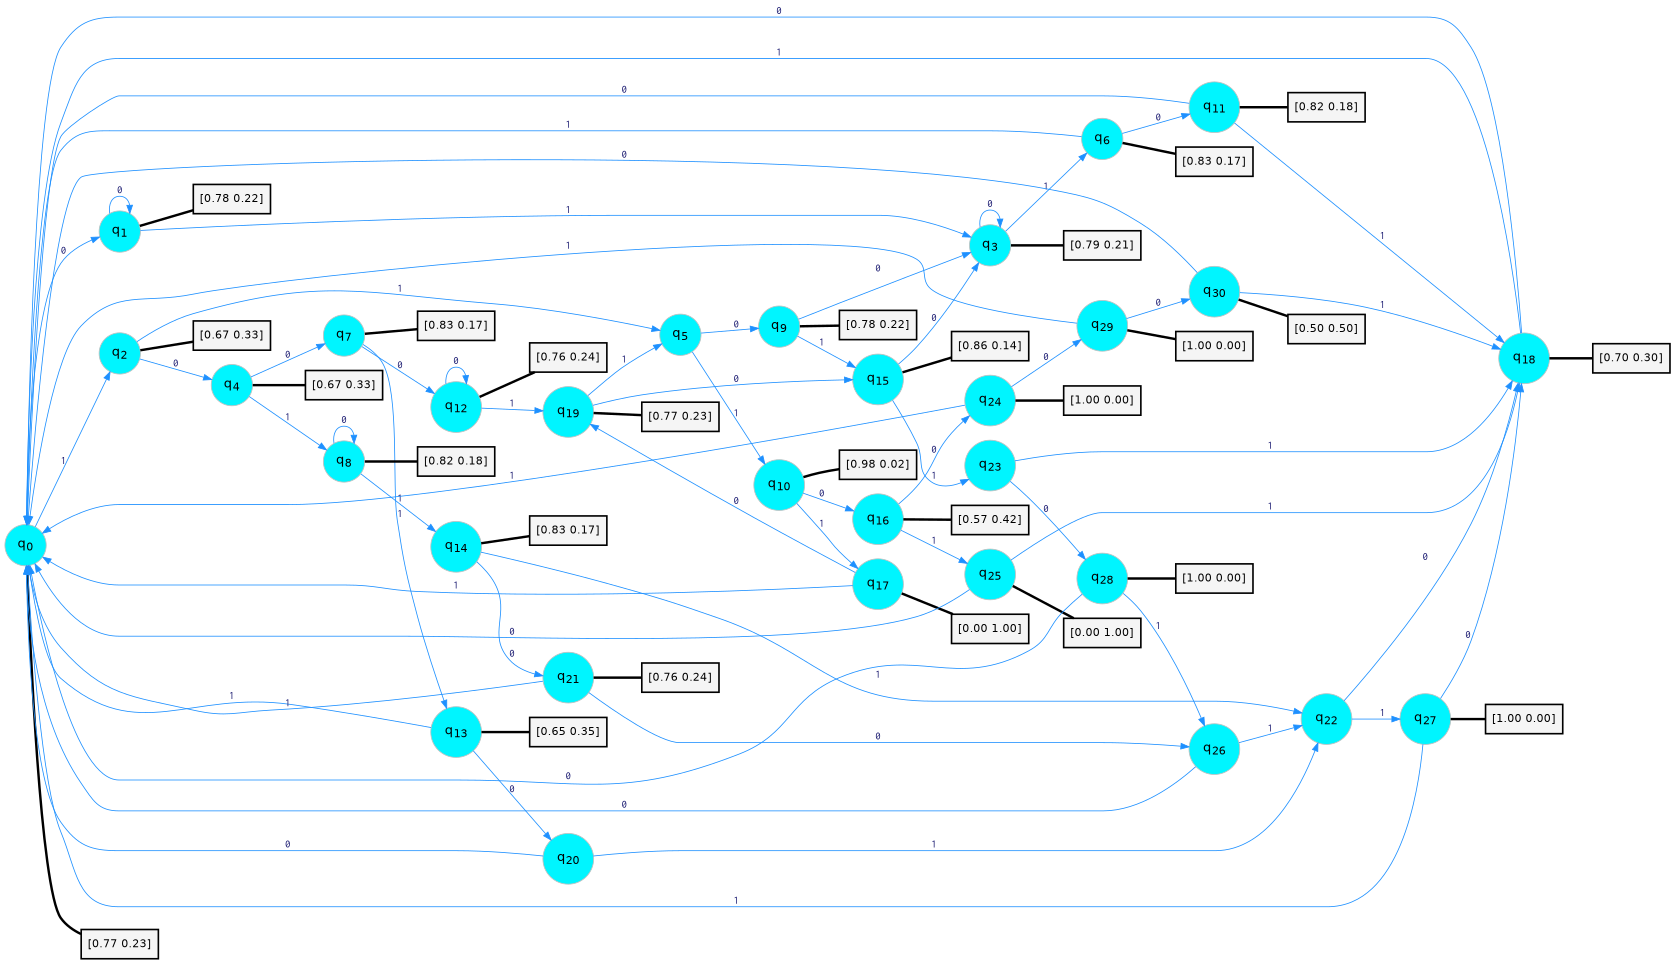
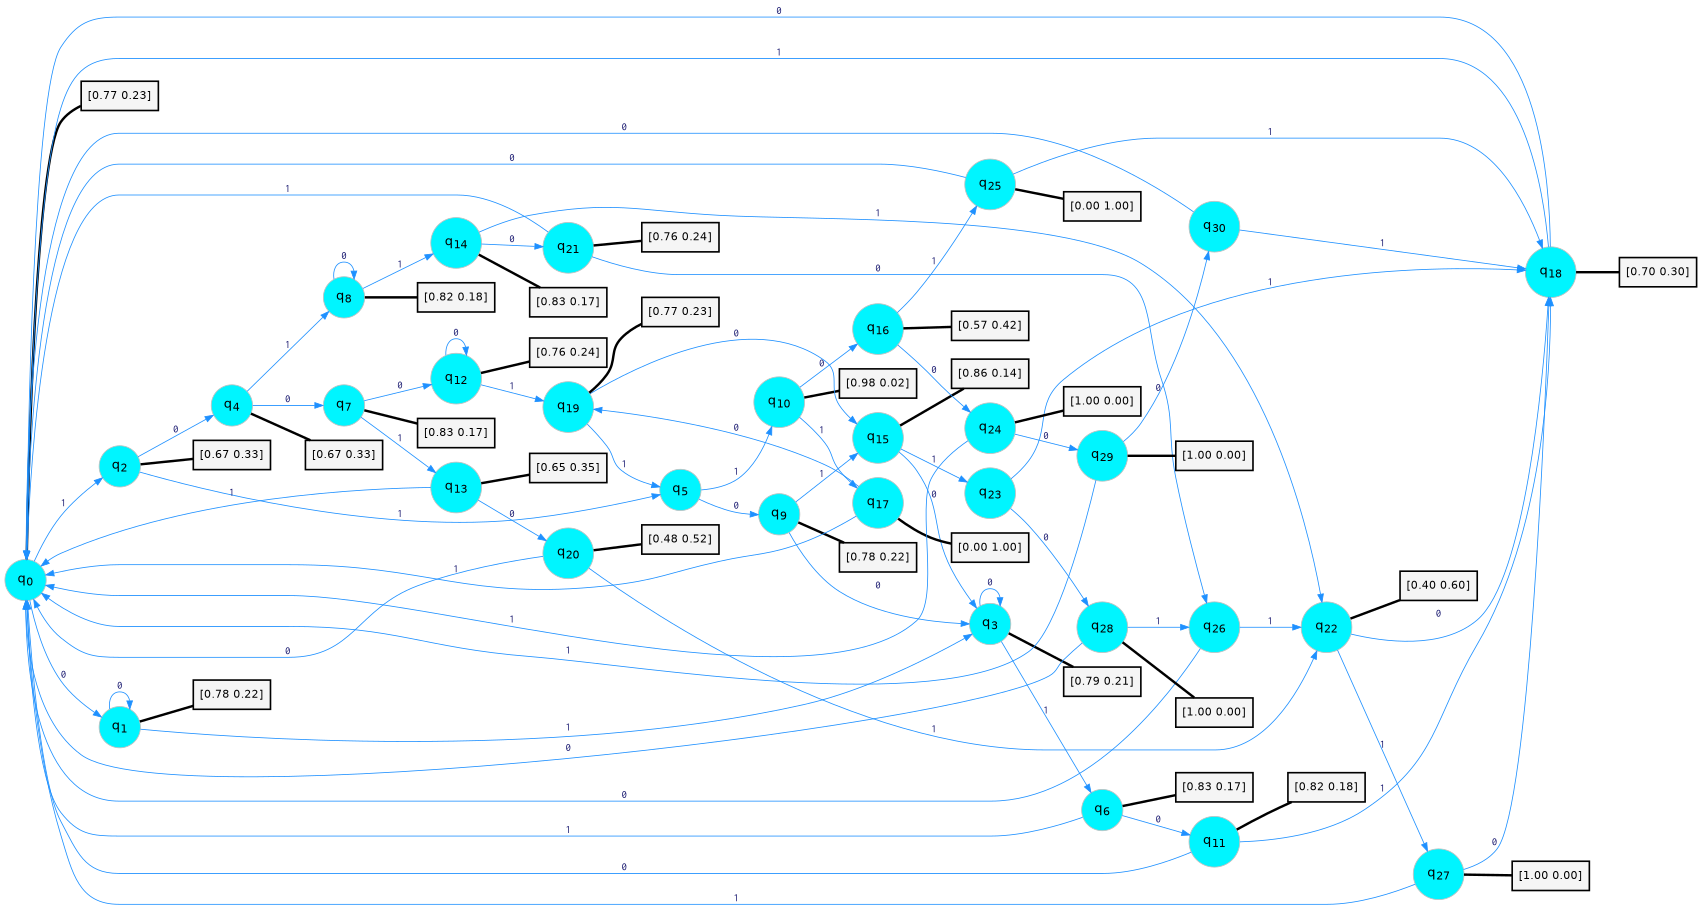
(1326, 329) -> none
none -> (680, 540)
none -> (1439, 586)
